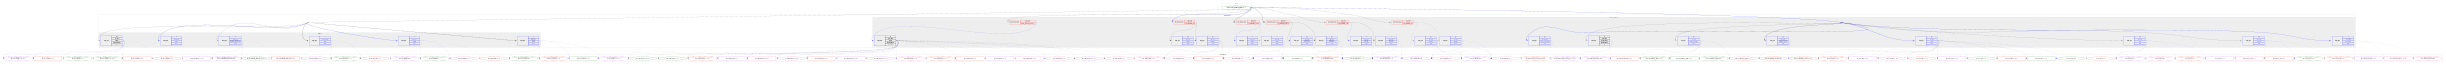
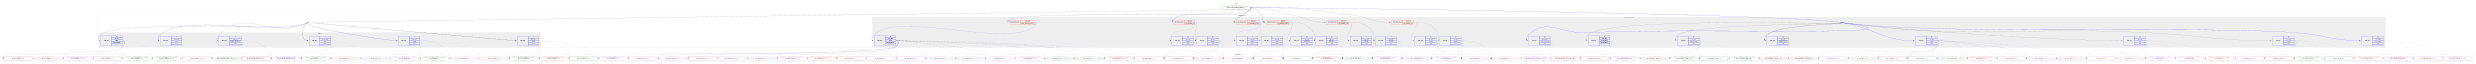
none -> (2339, 59)
